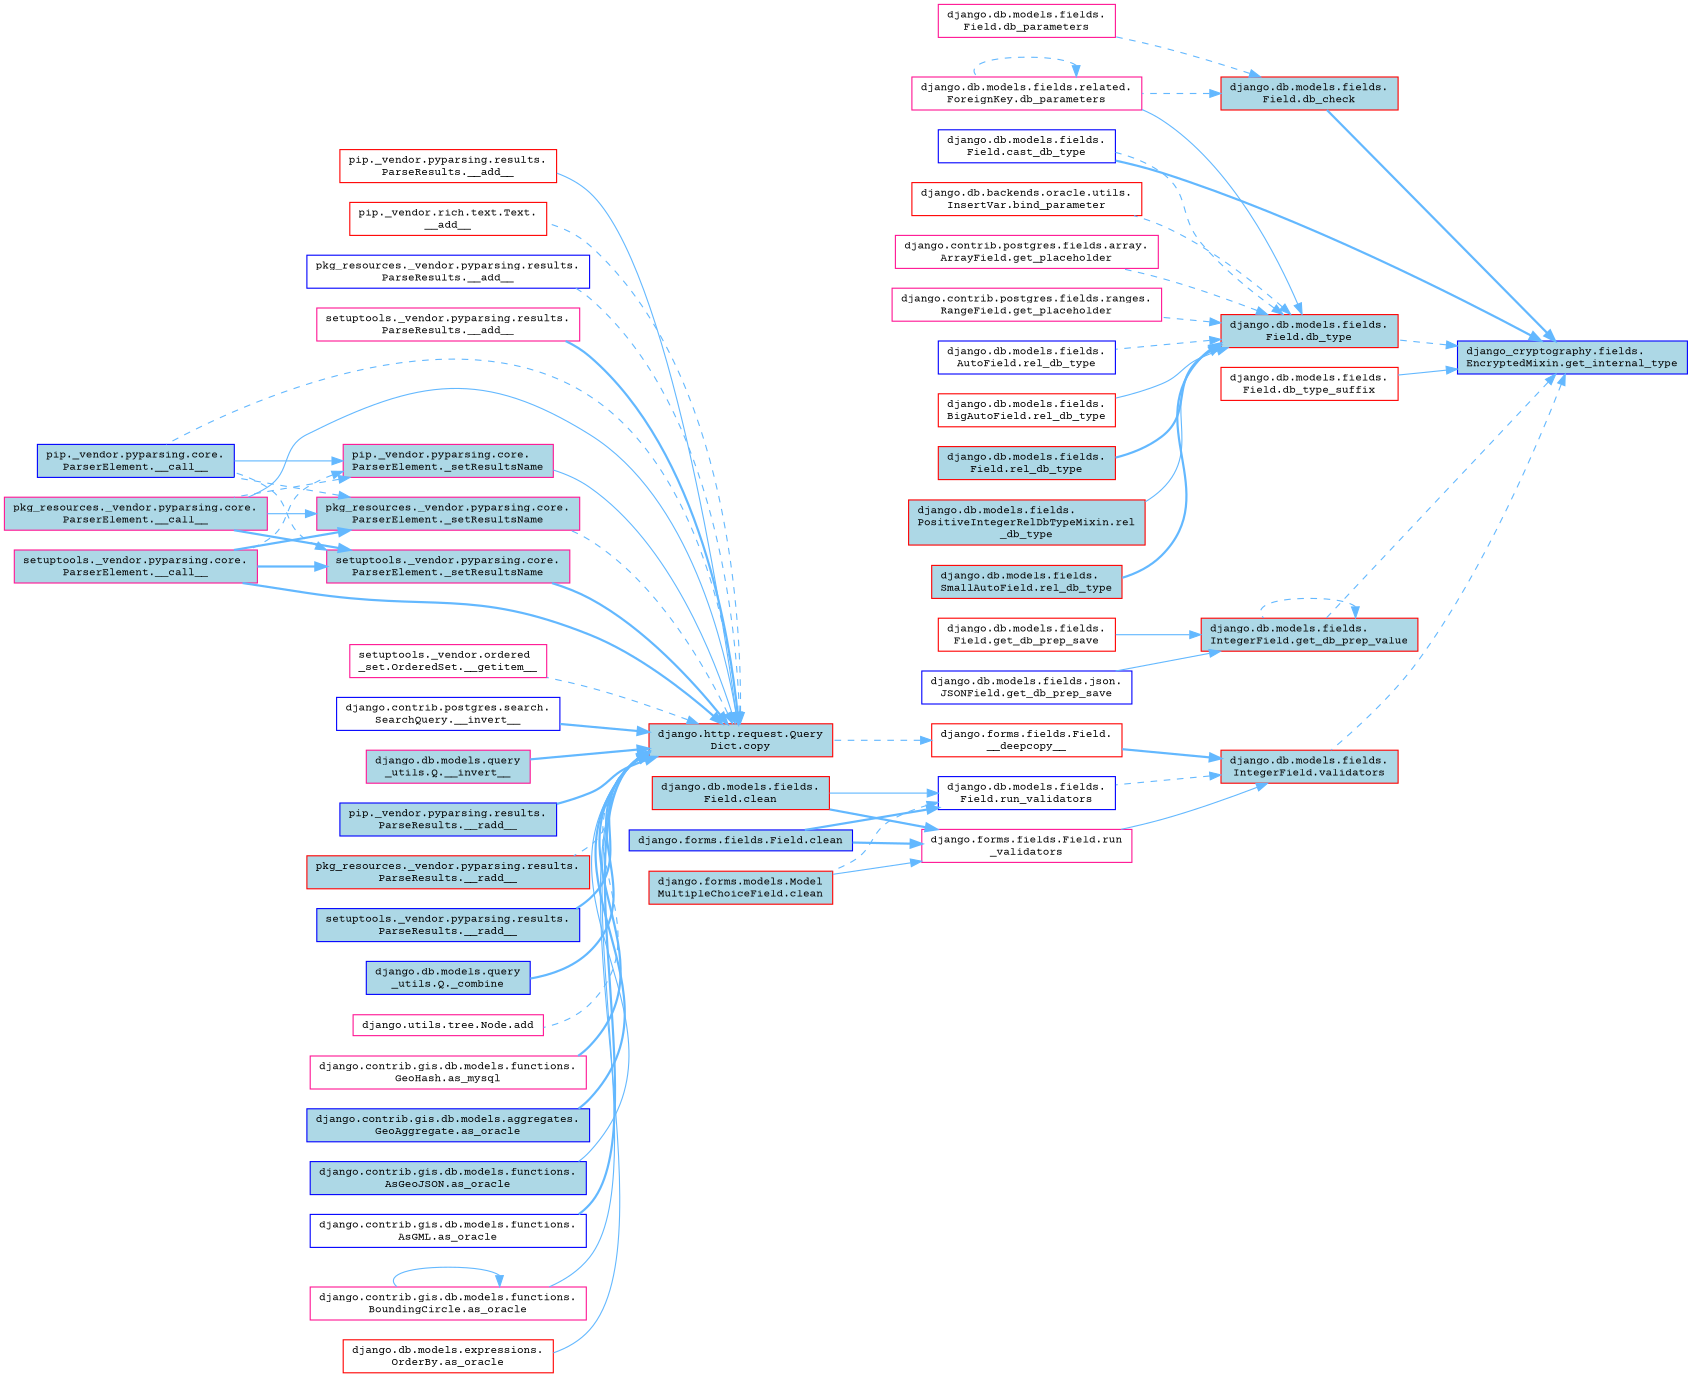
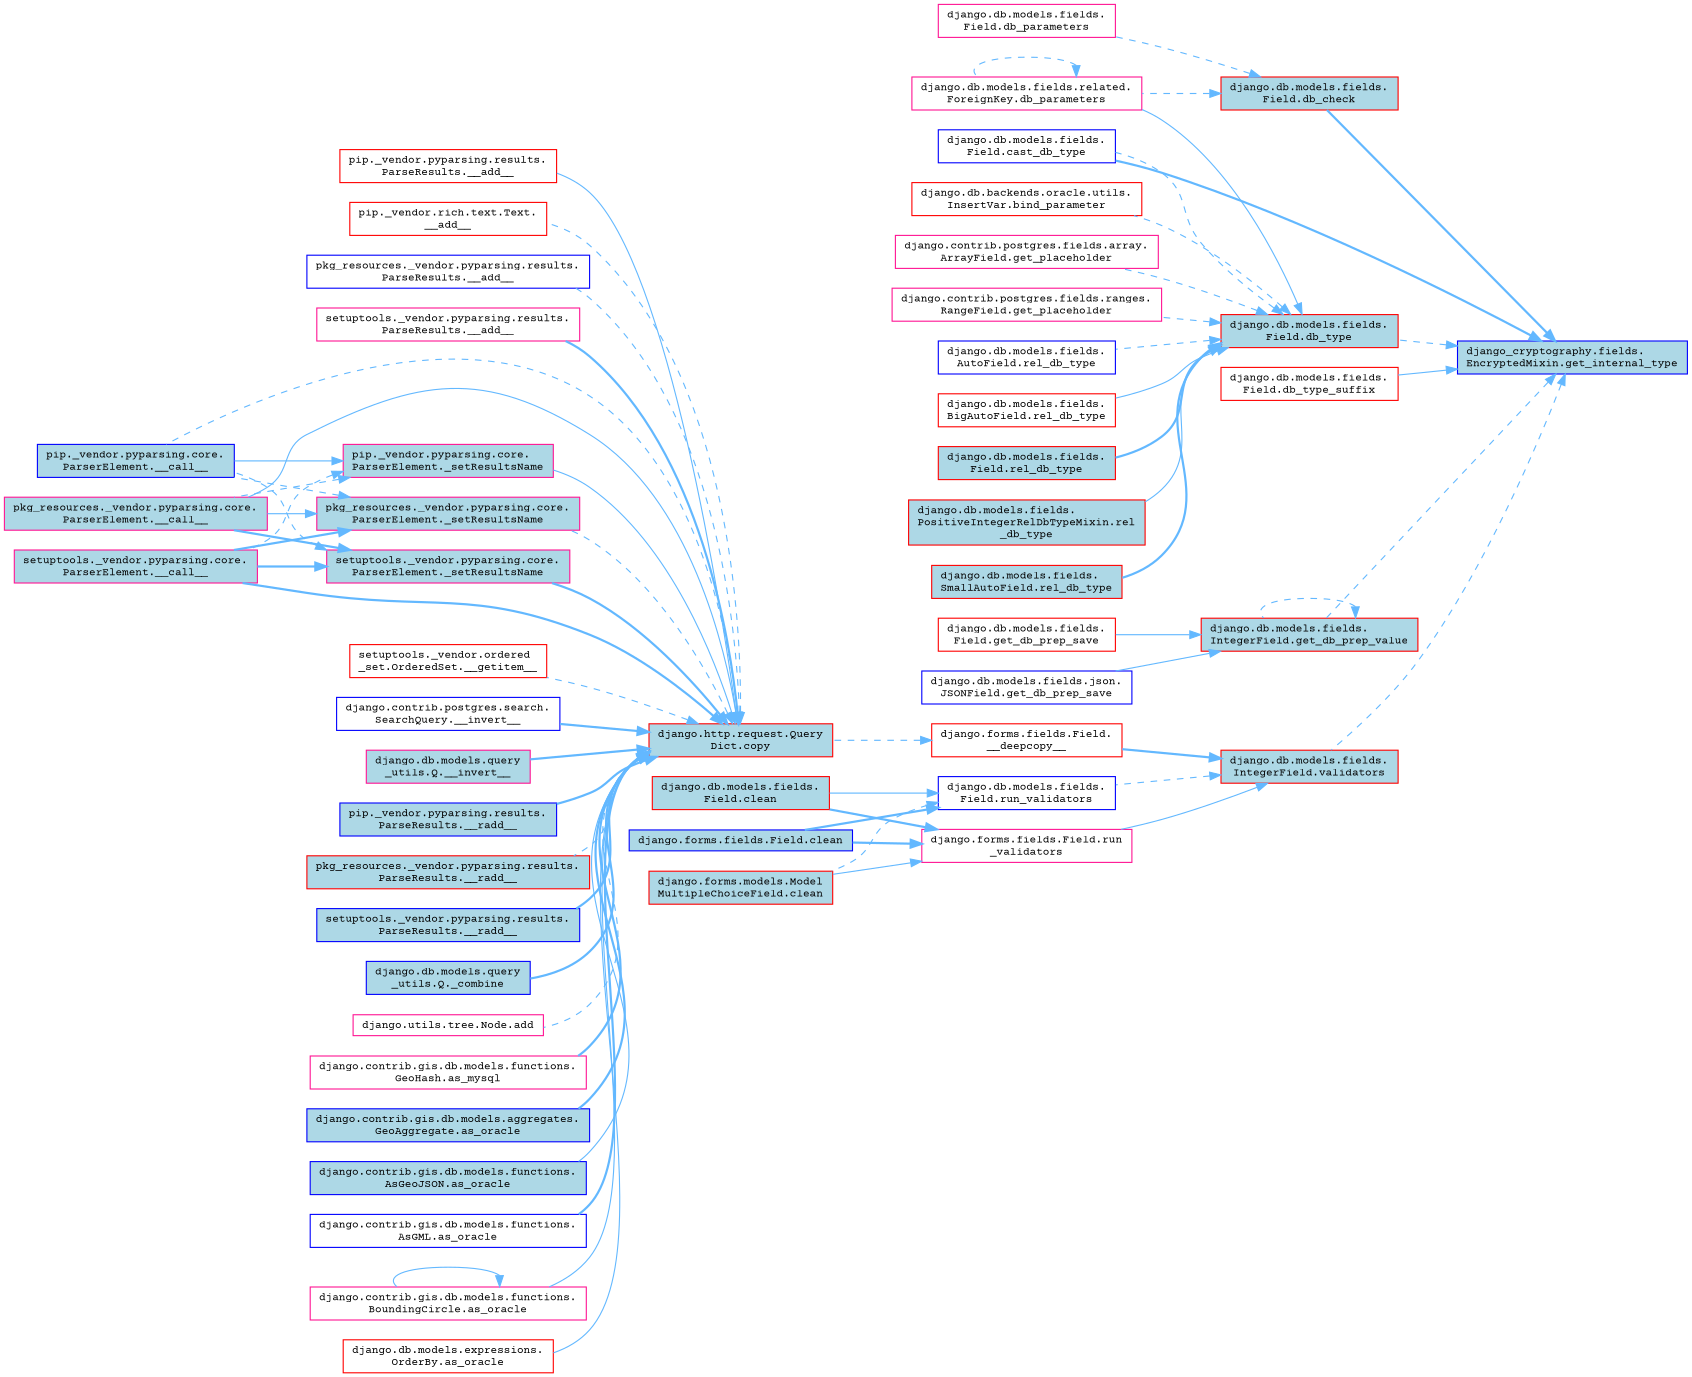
(448, 661) -> (448, 661)
